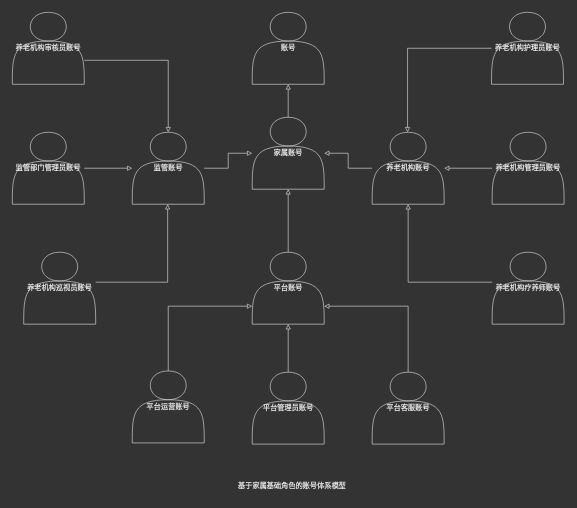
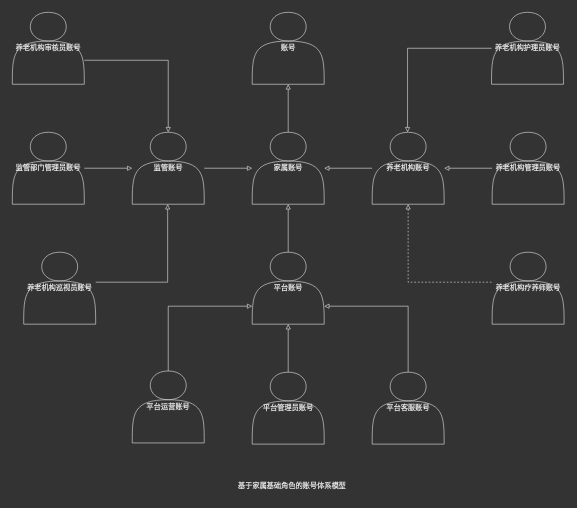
(288, 153) -> (288, 168)
(413, 282) -> (413, 282)
